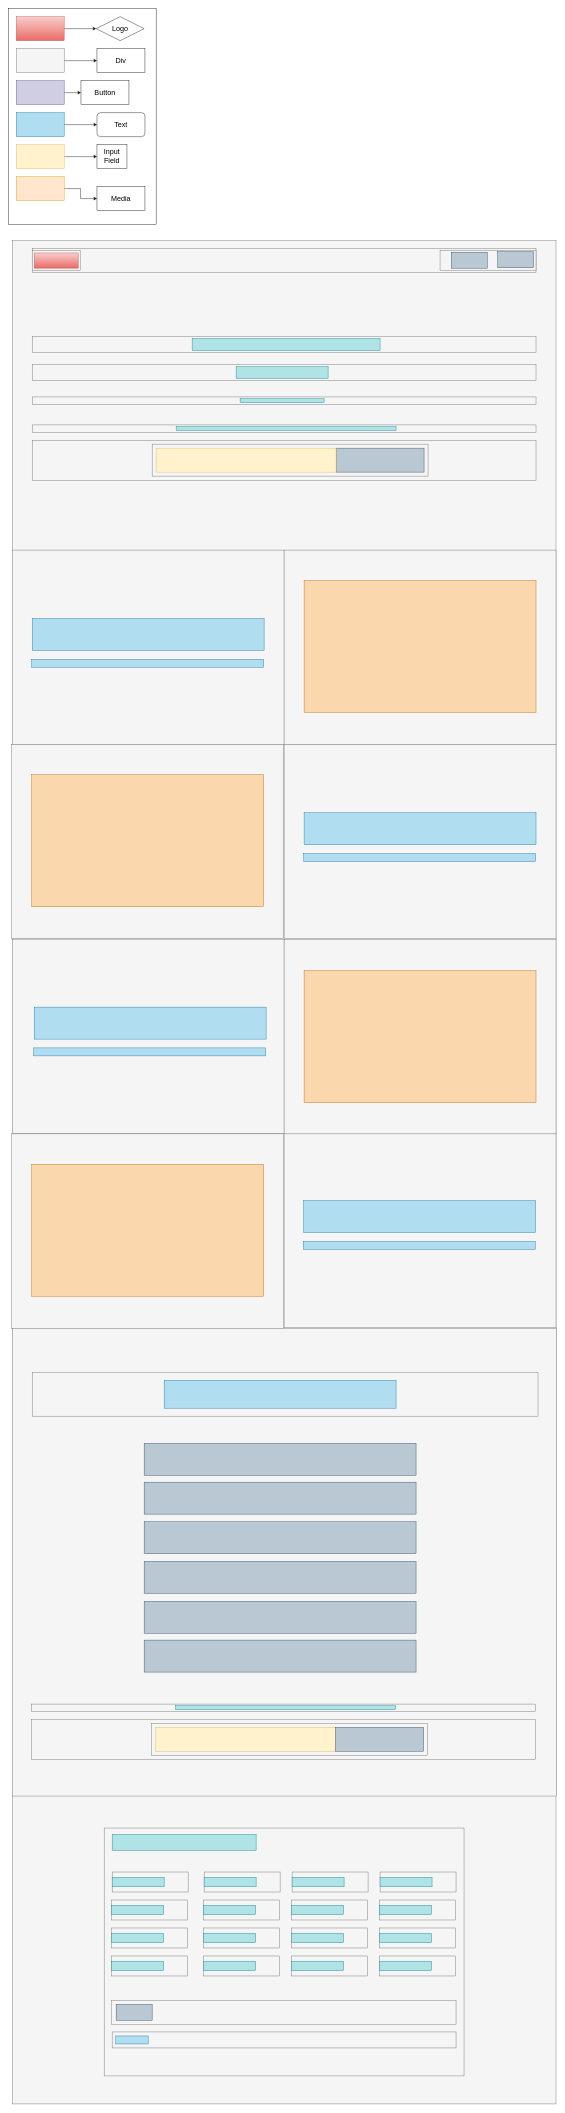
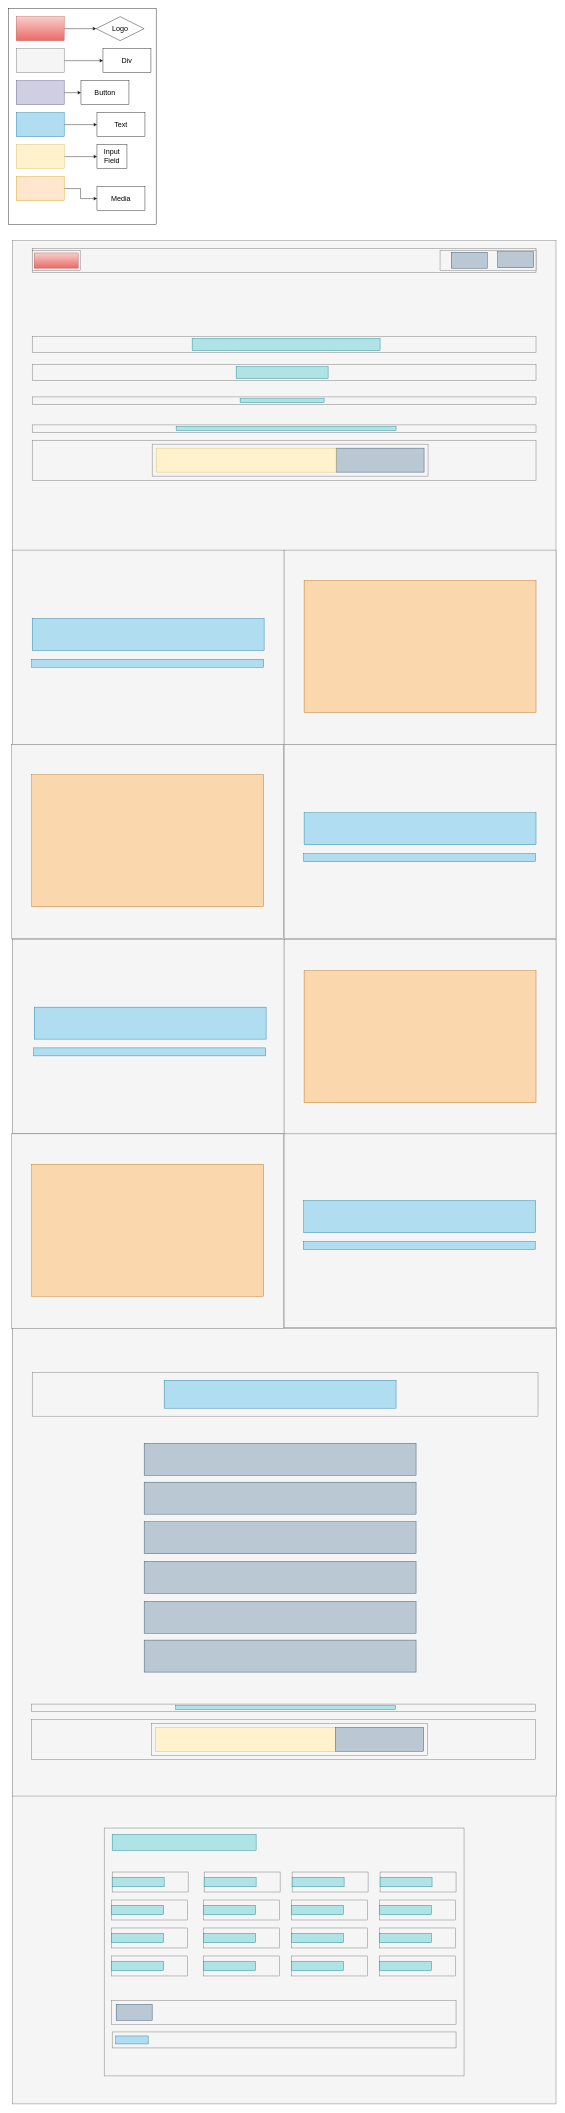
(121, 60) -> (127, 60)
(121, 124) -> (121, 124)
